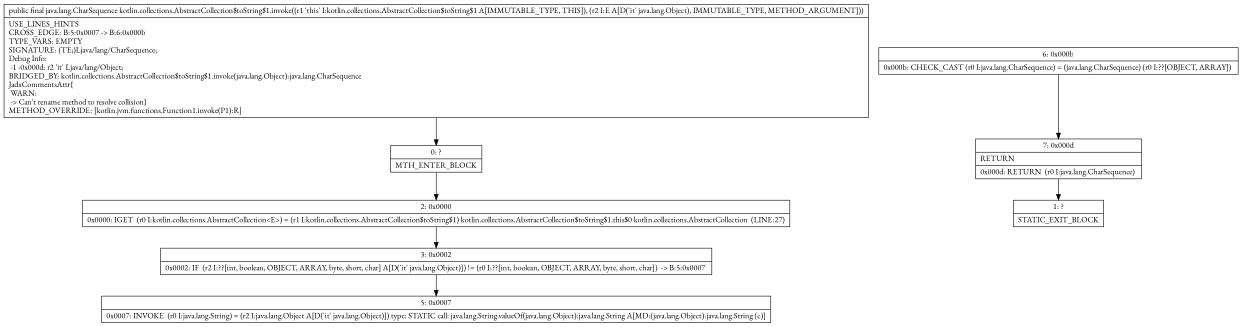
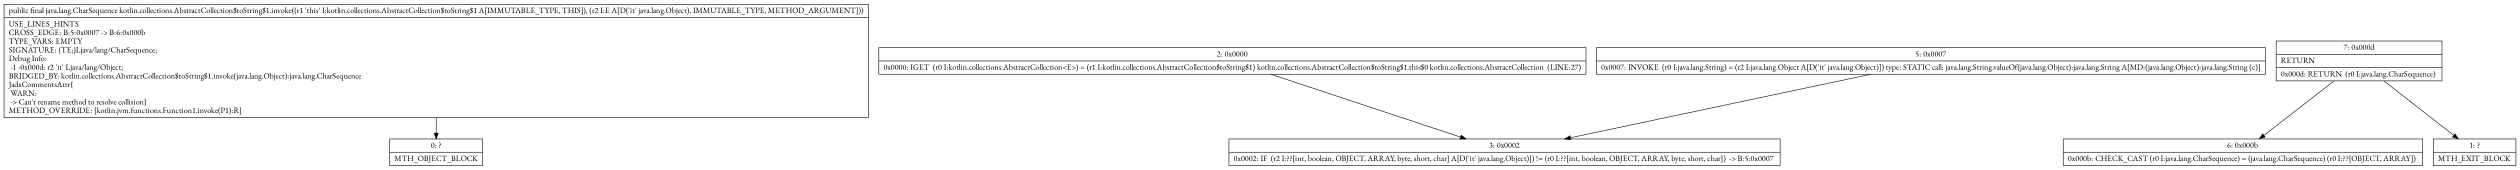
(1058, 104) -> (2299, 108)
(436, 165) -> (436, 159)
(436, 183) -> none
(1058, 220) -> (2475, 159)
(436, 283) -> (1721, 106)
